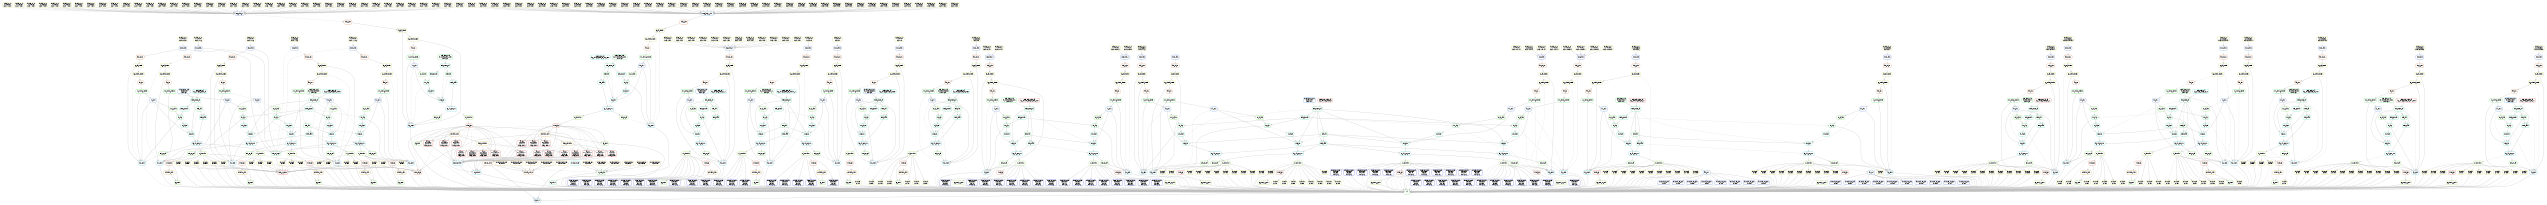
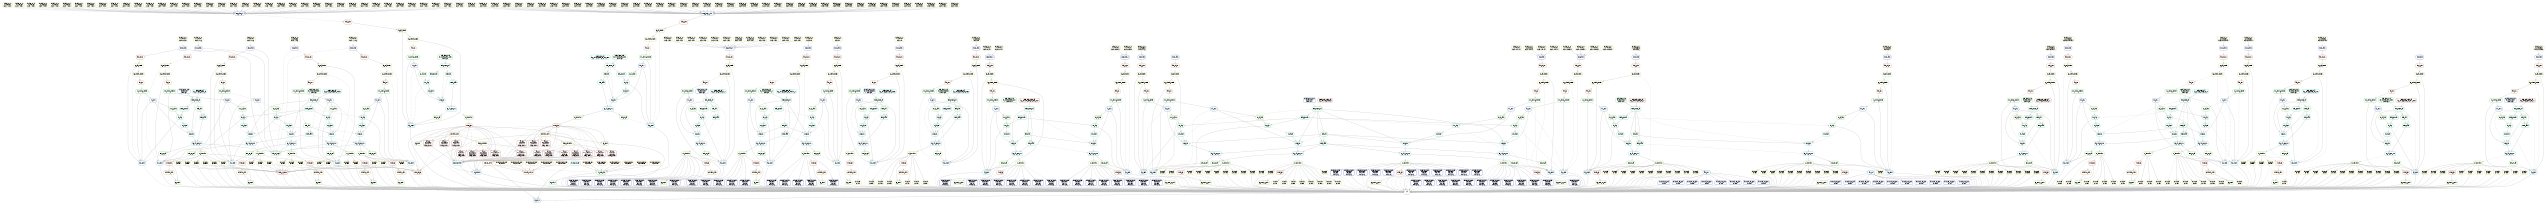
(2420, 48) -> none
(2043, 100) -> (2043, 100)
